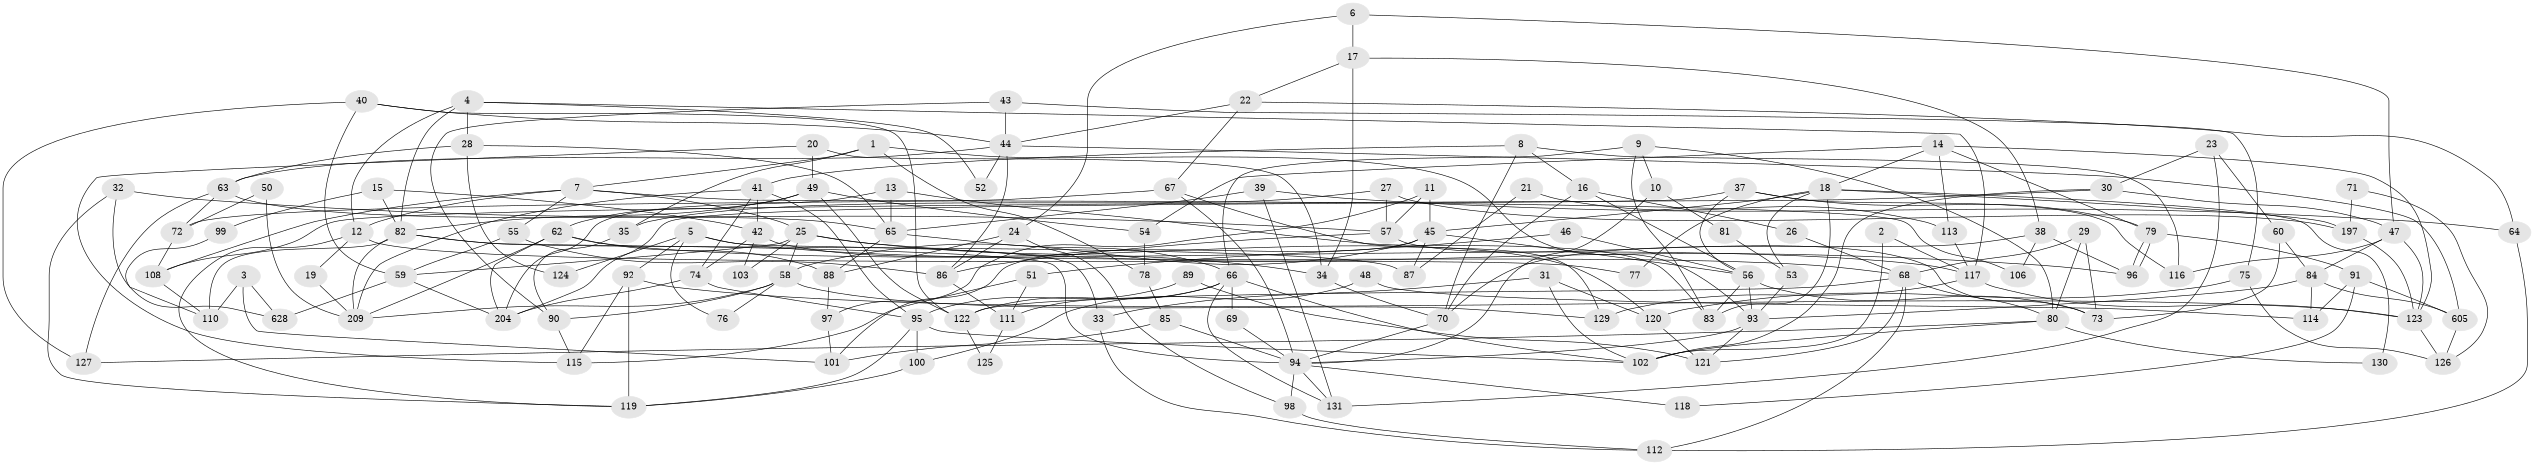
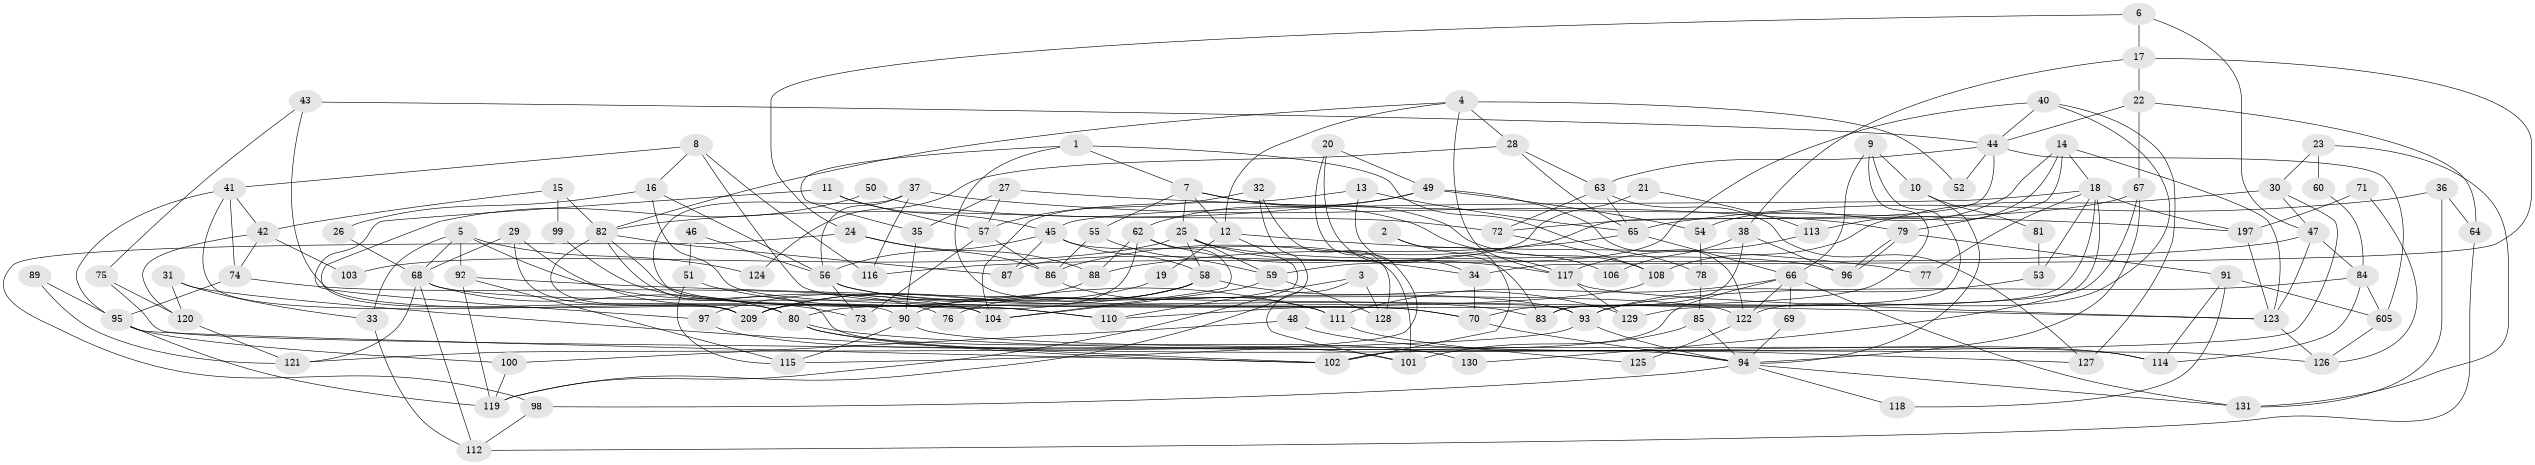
(1260, 189) -> (2442, 189)
(2200, 309) -> none
(280, 320) -> (1383, 320)
(503, 320) -> (993, 320)
none -> (1530, 348)
